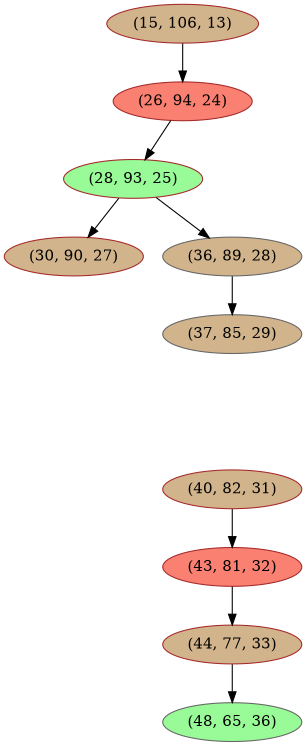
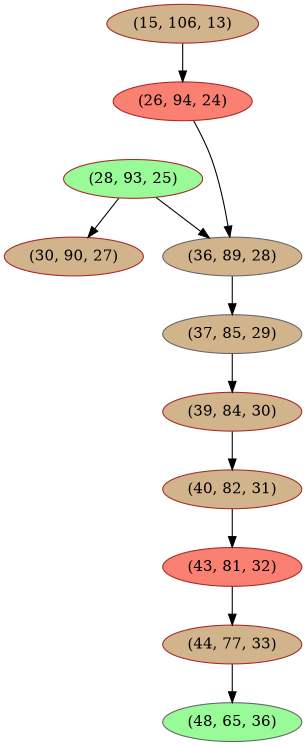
(161, 136) -> (216, 172)
none -> (232, 412)
